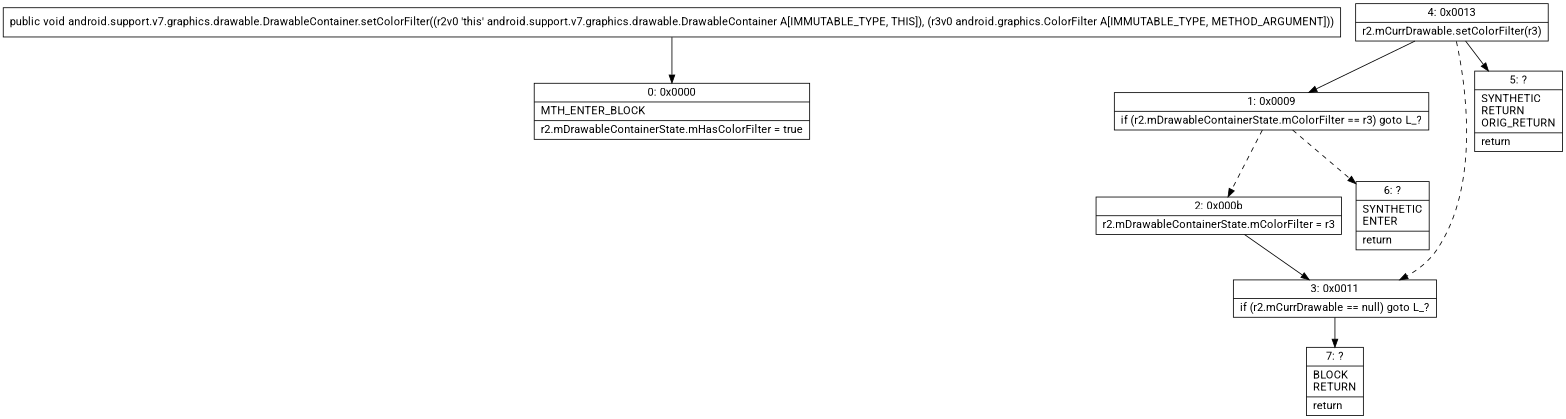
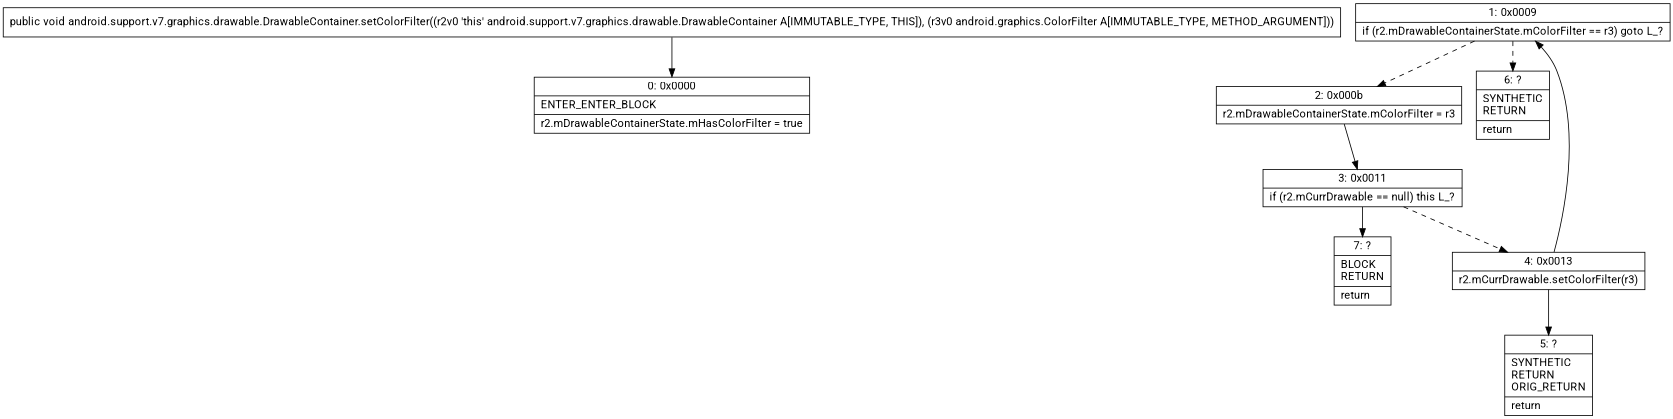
(594, 111) -> (599, 105)
(1465, 168) -> (1452, 228)
(1380, 221) -> (1505, 111)
(1335, 308) -> (1363, 197)
